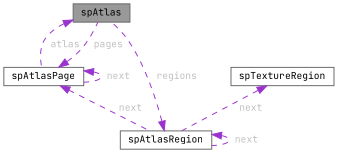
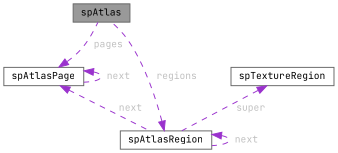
(44, 41) -> none
(248, 108) -> (248, 108)
